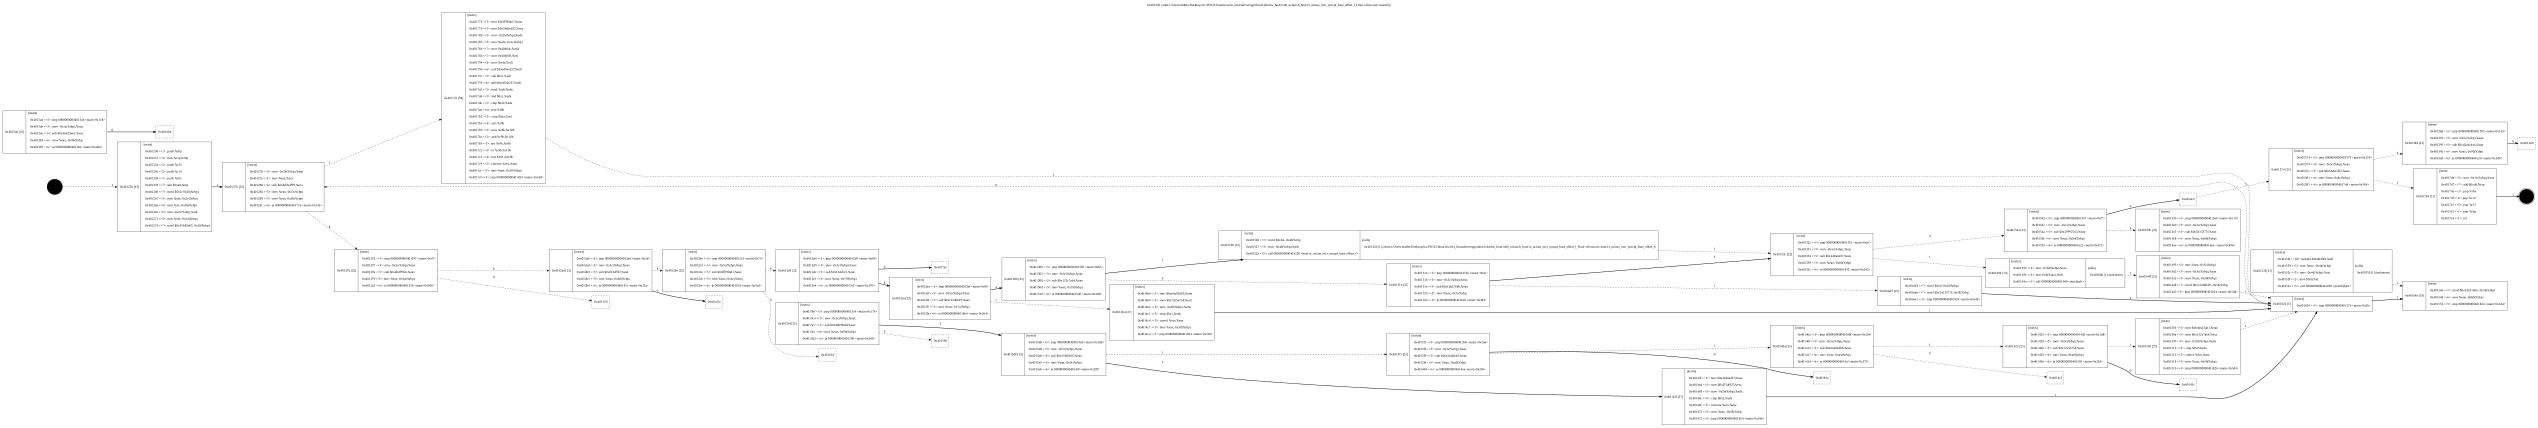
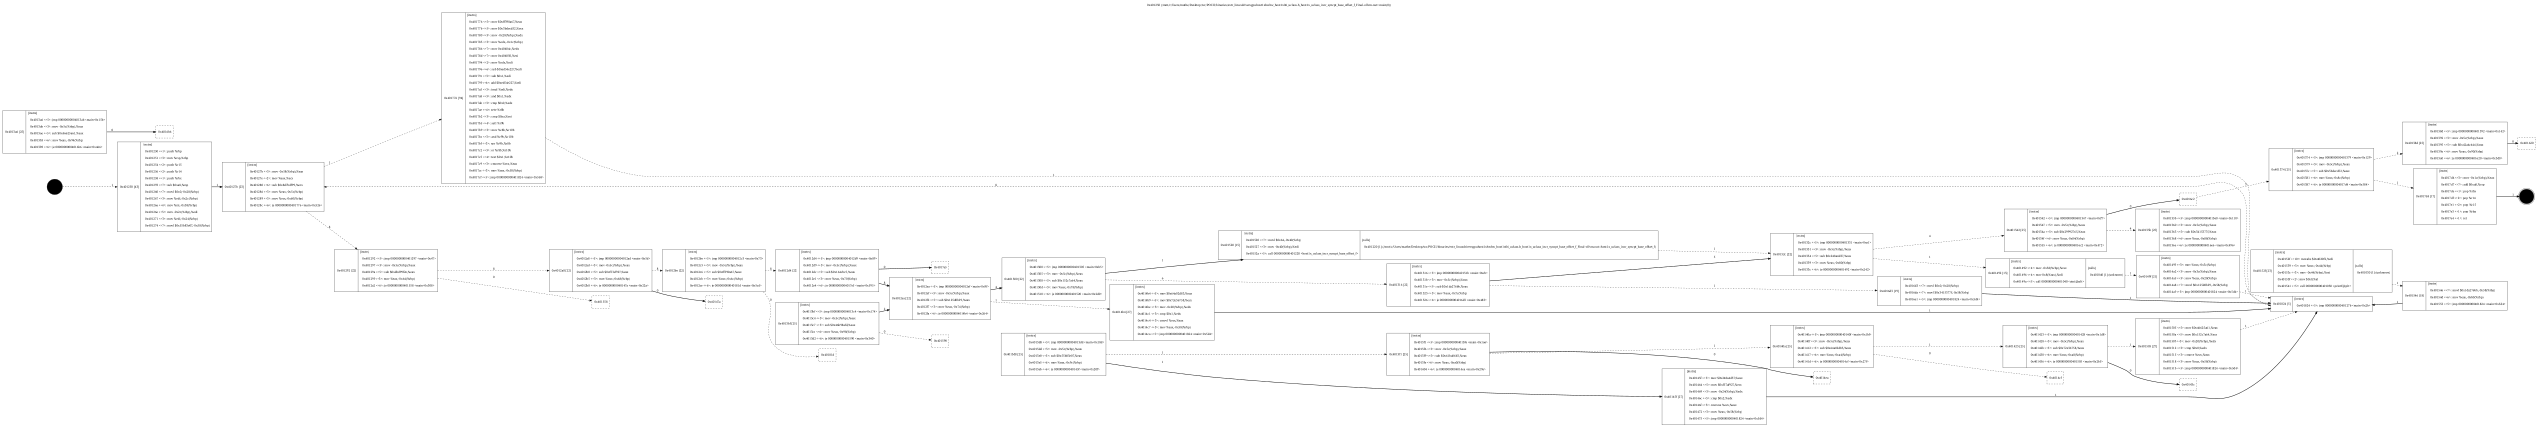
(2386, 300) -> (2389, 304)
(939, 328) -> (883, 311)
